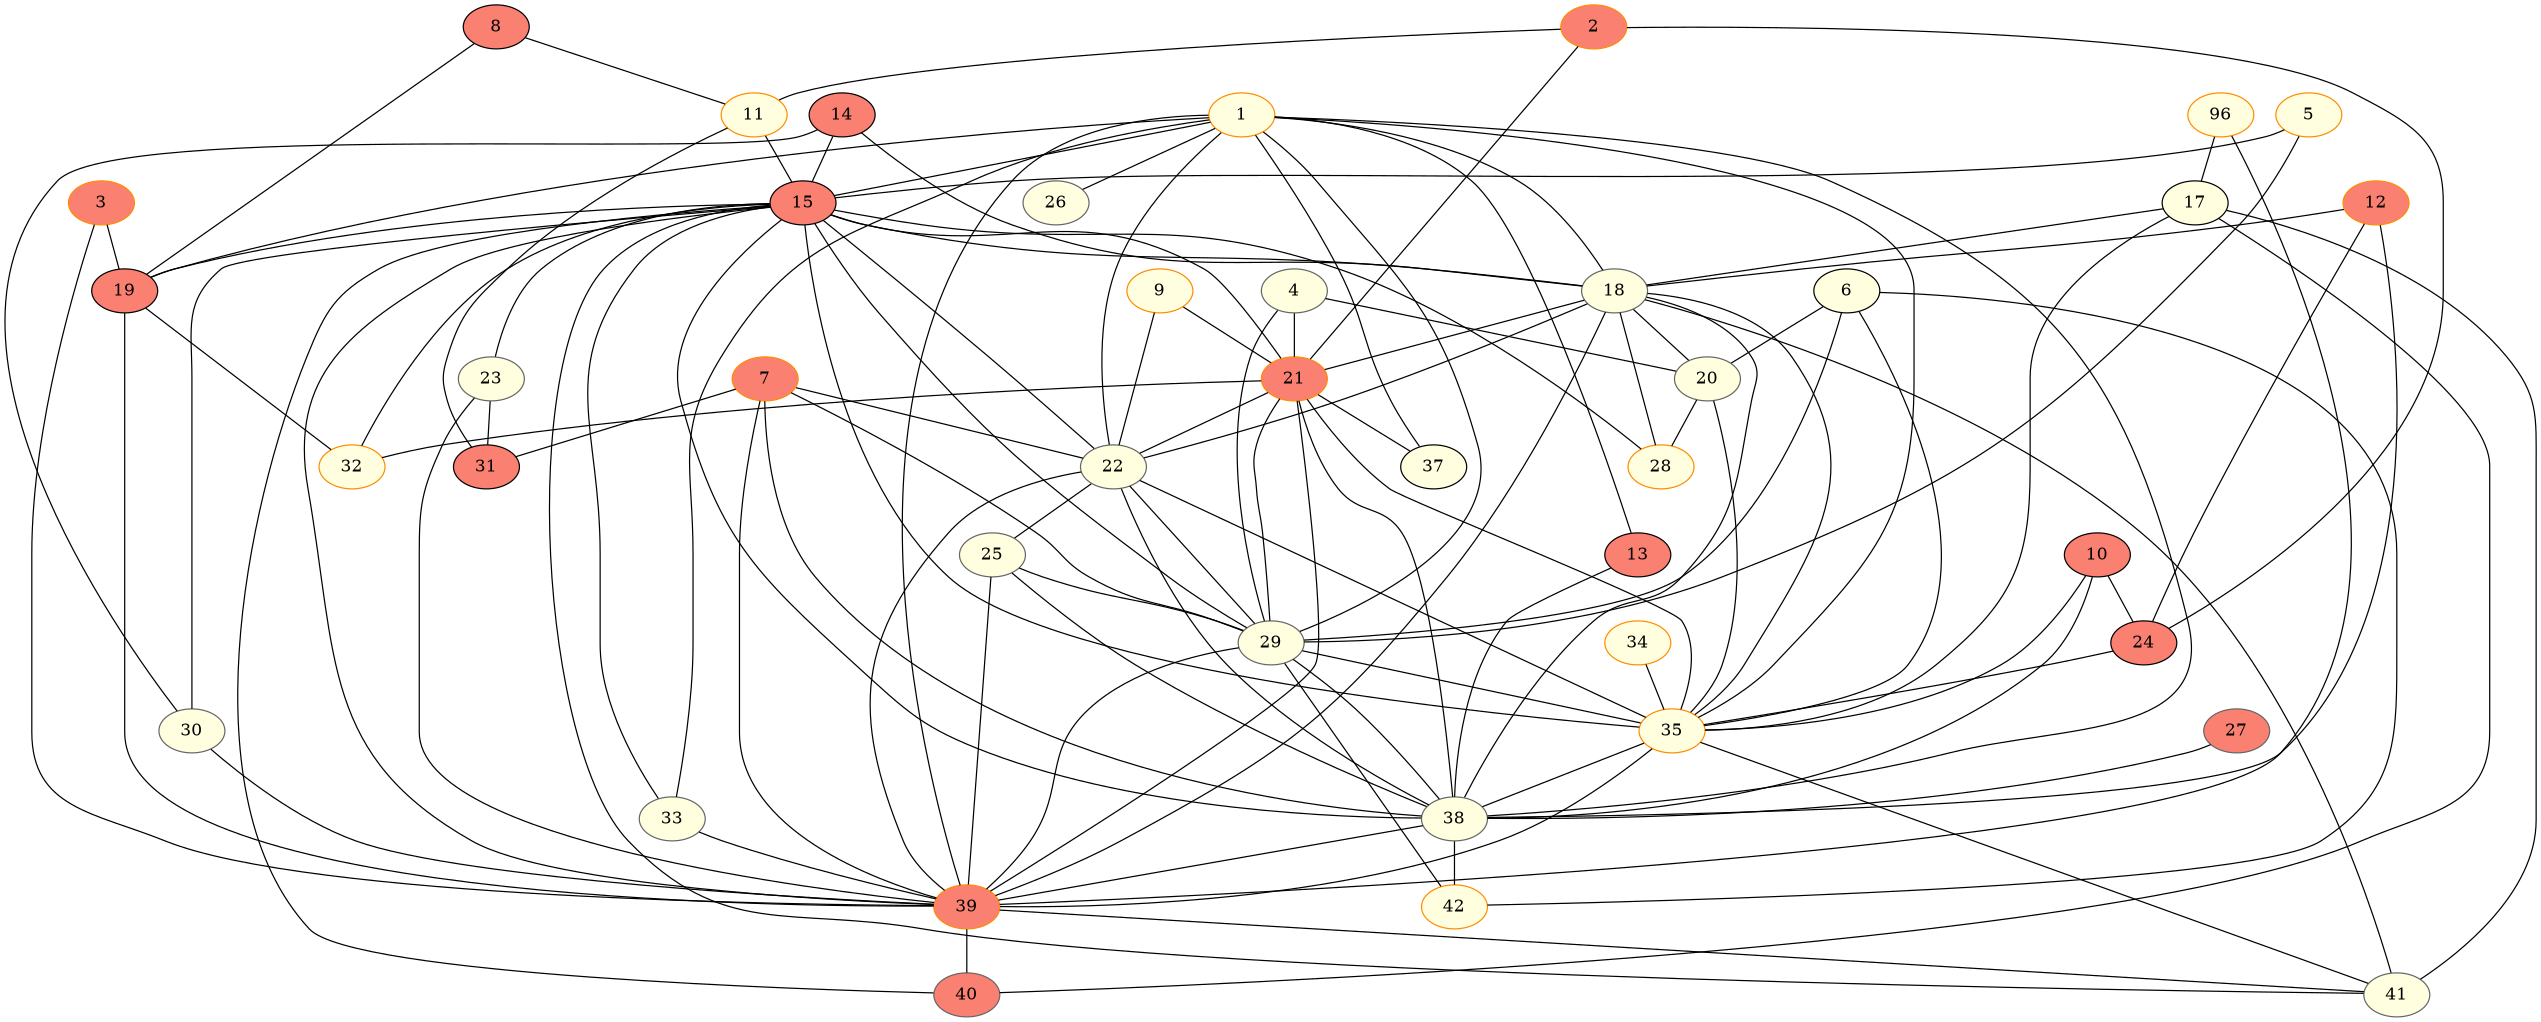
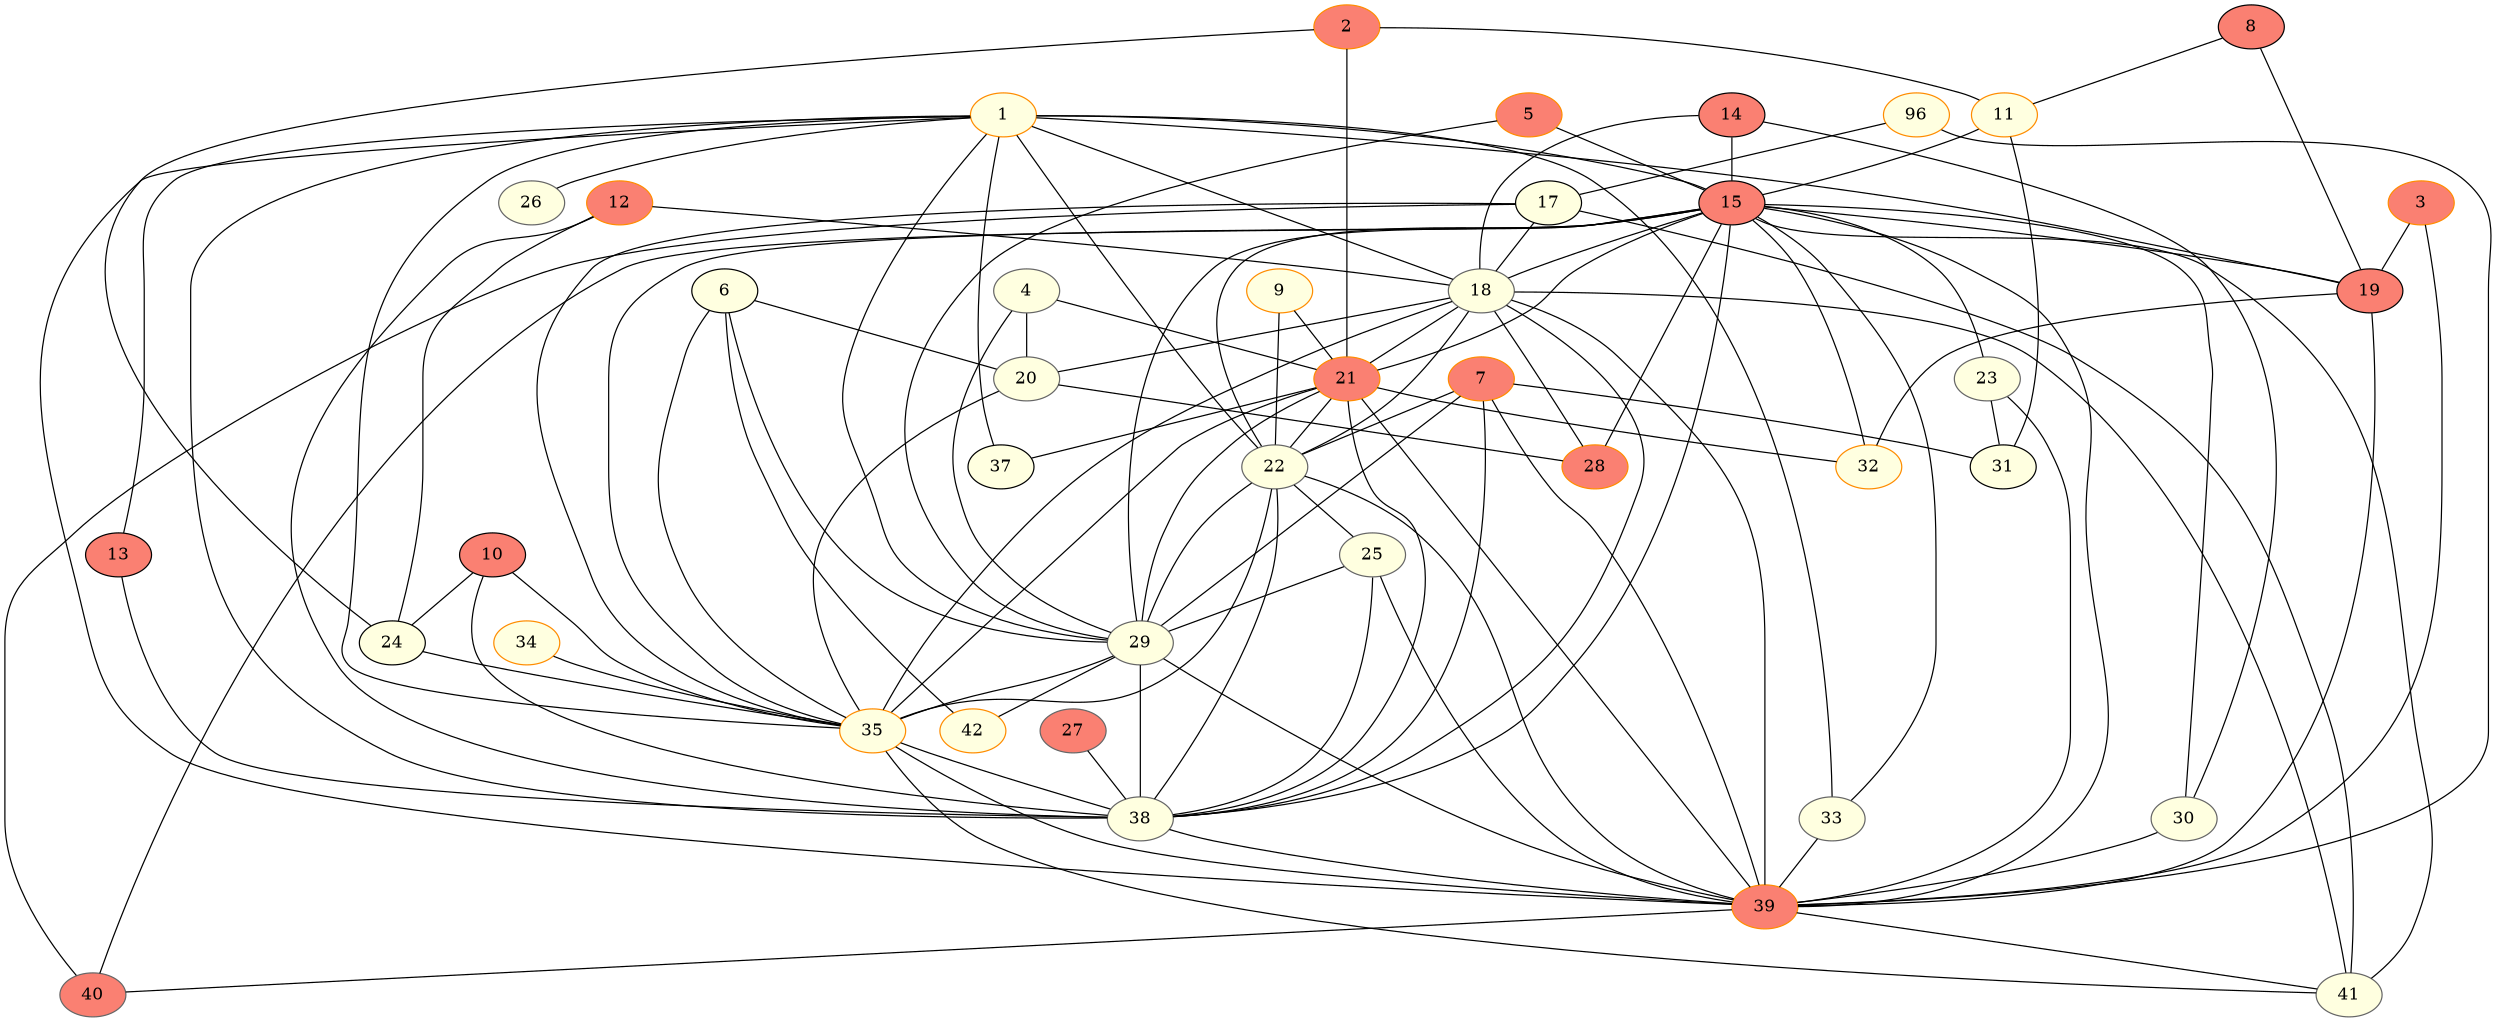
(2309, 115) -> (1529, 115)
(486, 467) -> (2003, 467)
(1661, 467) -> (1595, 467)
(2144, 643) -> (392, 643)
(1454, 863) -> none
